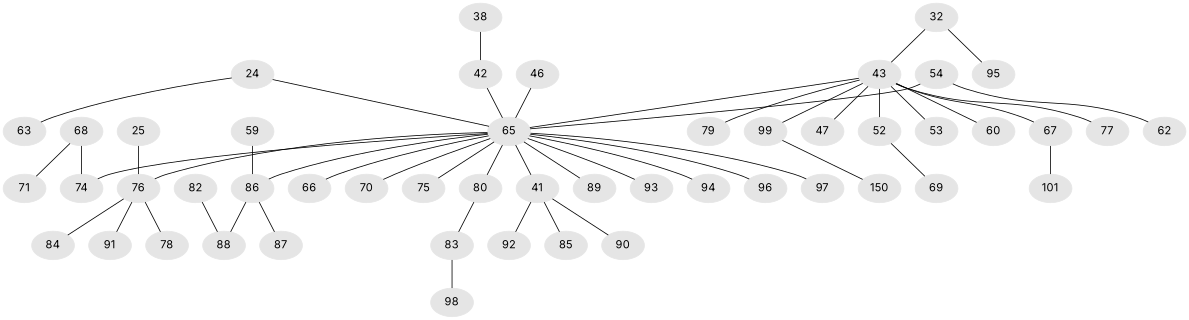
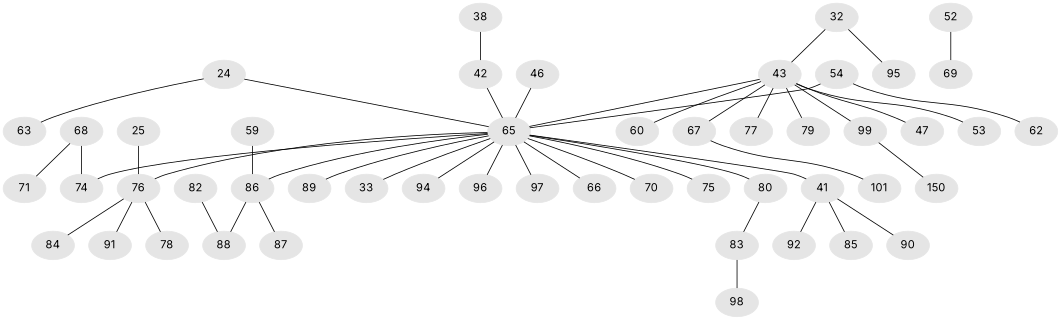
(880, 103) -> none
(652, 188) -> (367, 188)
